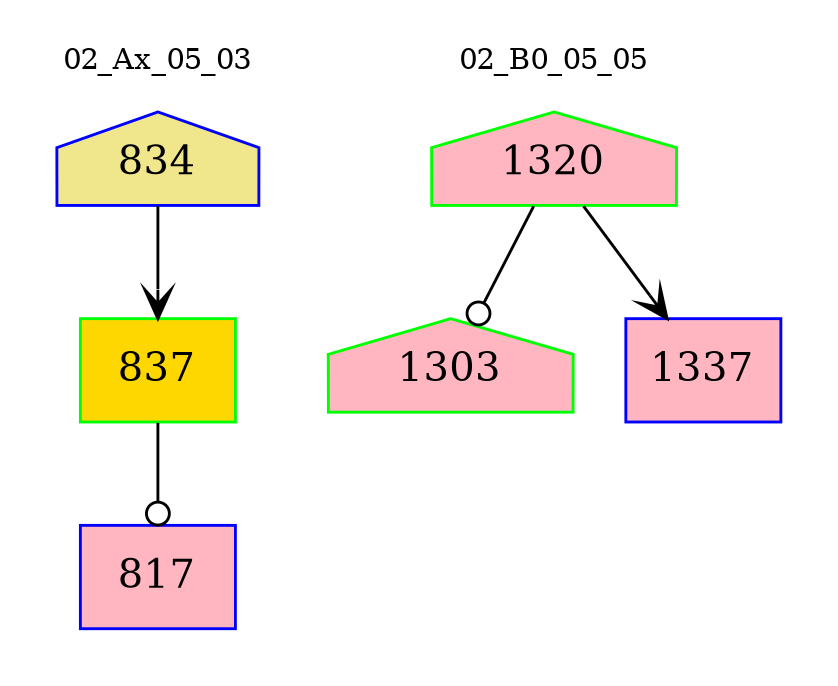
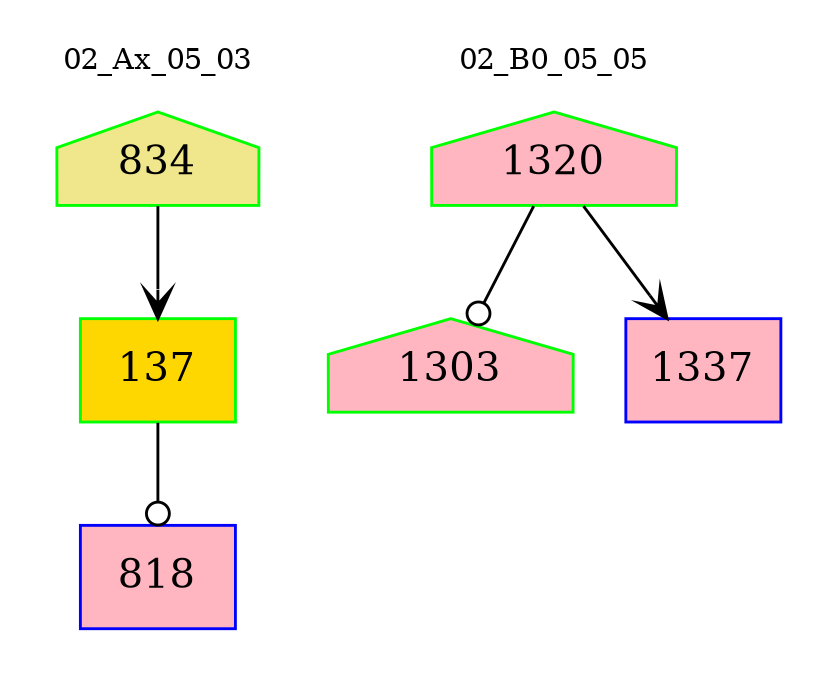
(158, 164) -> (158, 164)
(158, 370) -> (158, 370)
(158, 577) -> (158, 577)
